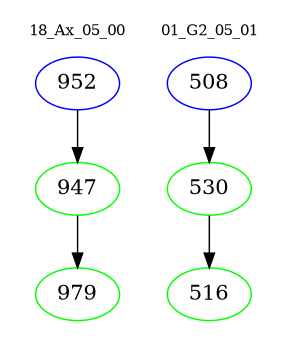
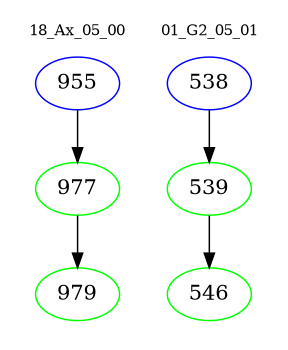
(78, 83) -> (78, 83)
(209, 83) -> (209, 83)
(78, 189) -> (78, 189)
(209, 189) -> (209, 189)
(209, 294) -> (209, 294)
